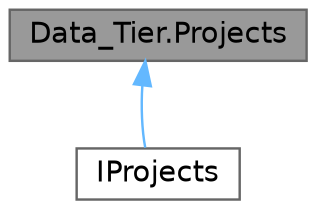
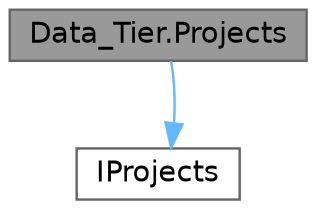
(142, 117) -> (174, 92)
